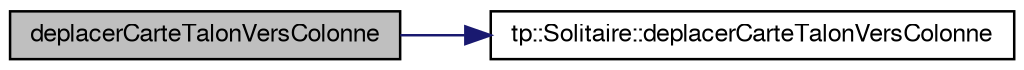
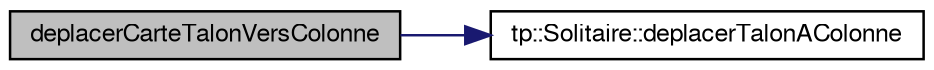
(752, 35) -> (707, 35)
